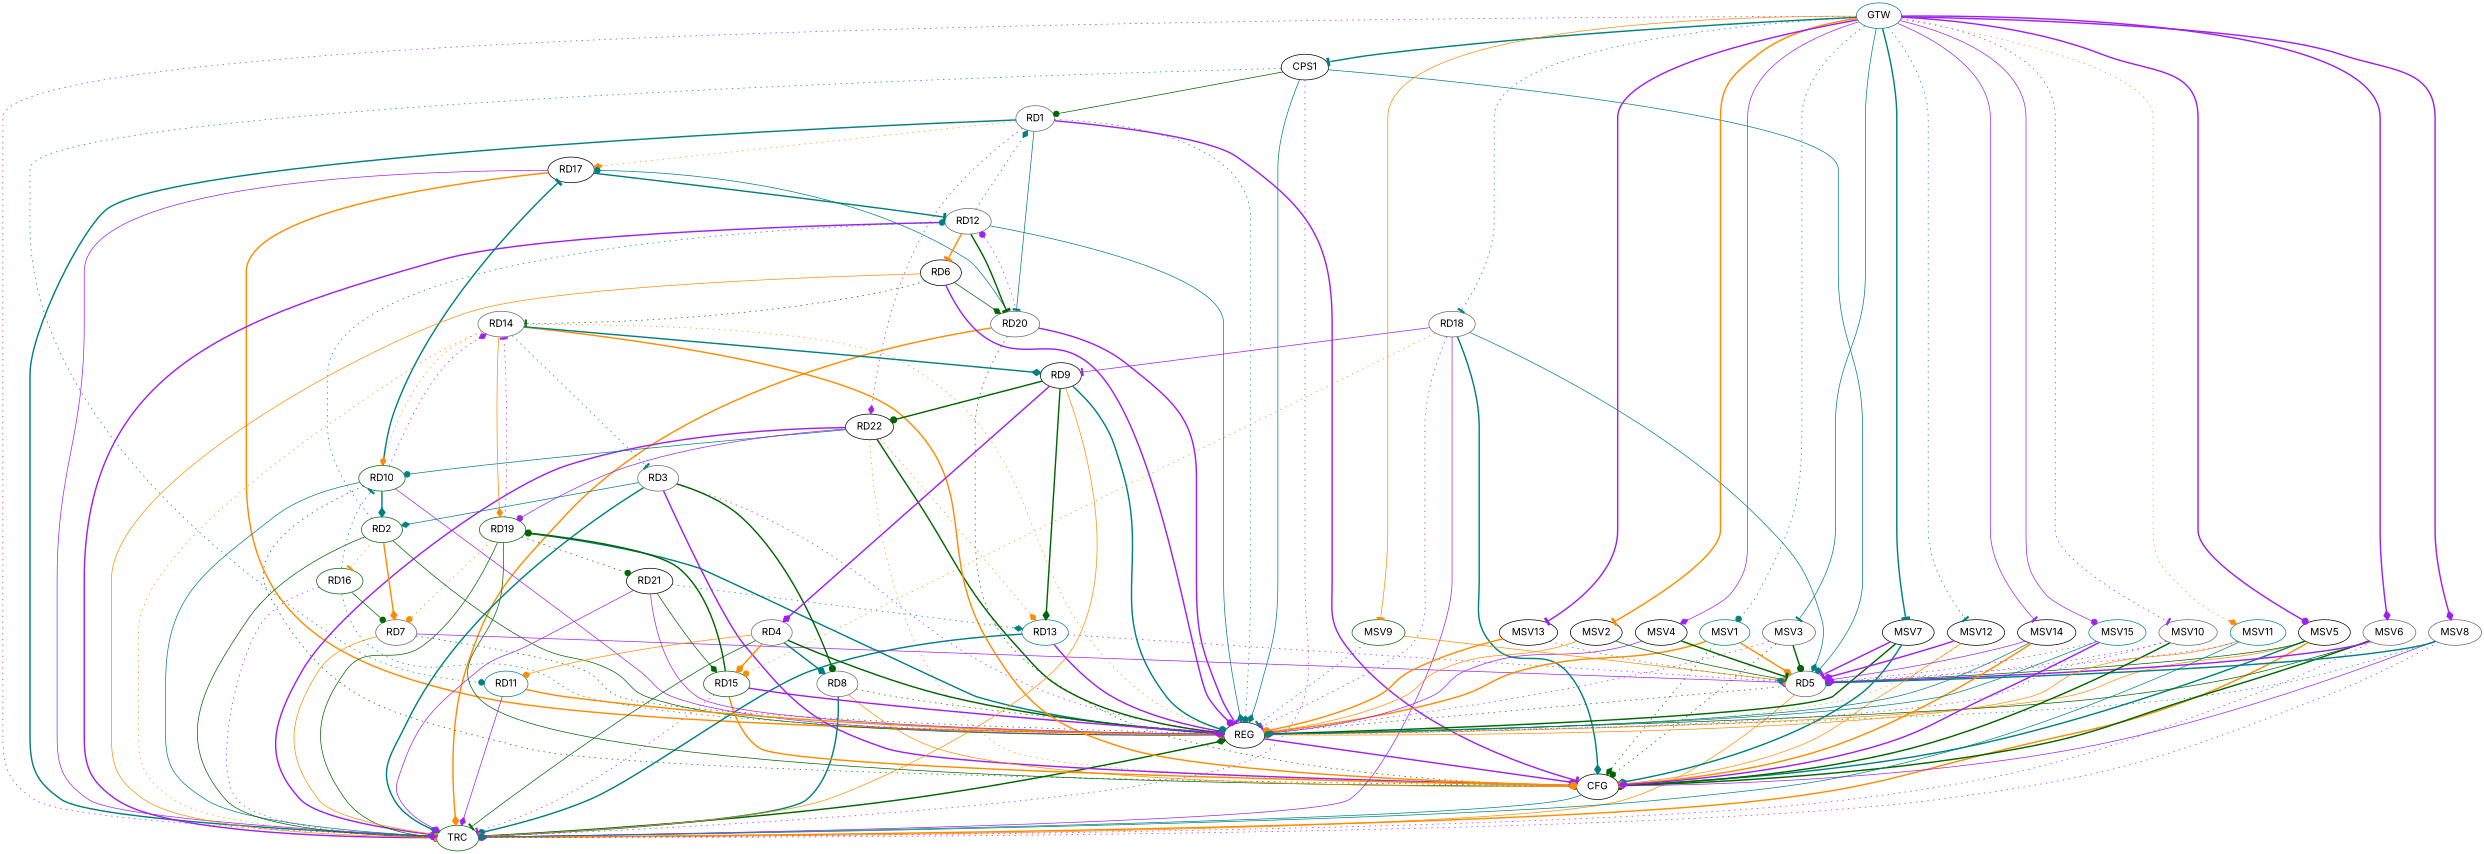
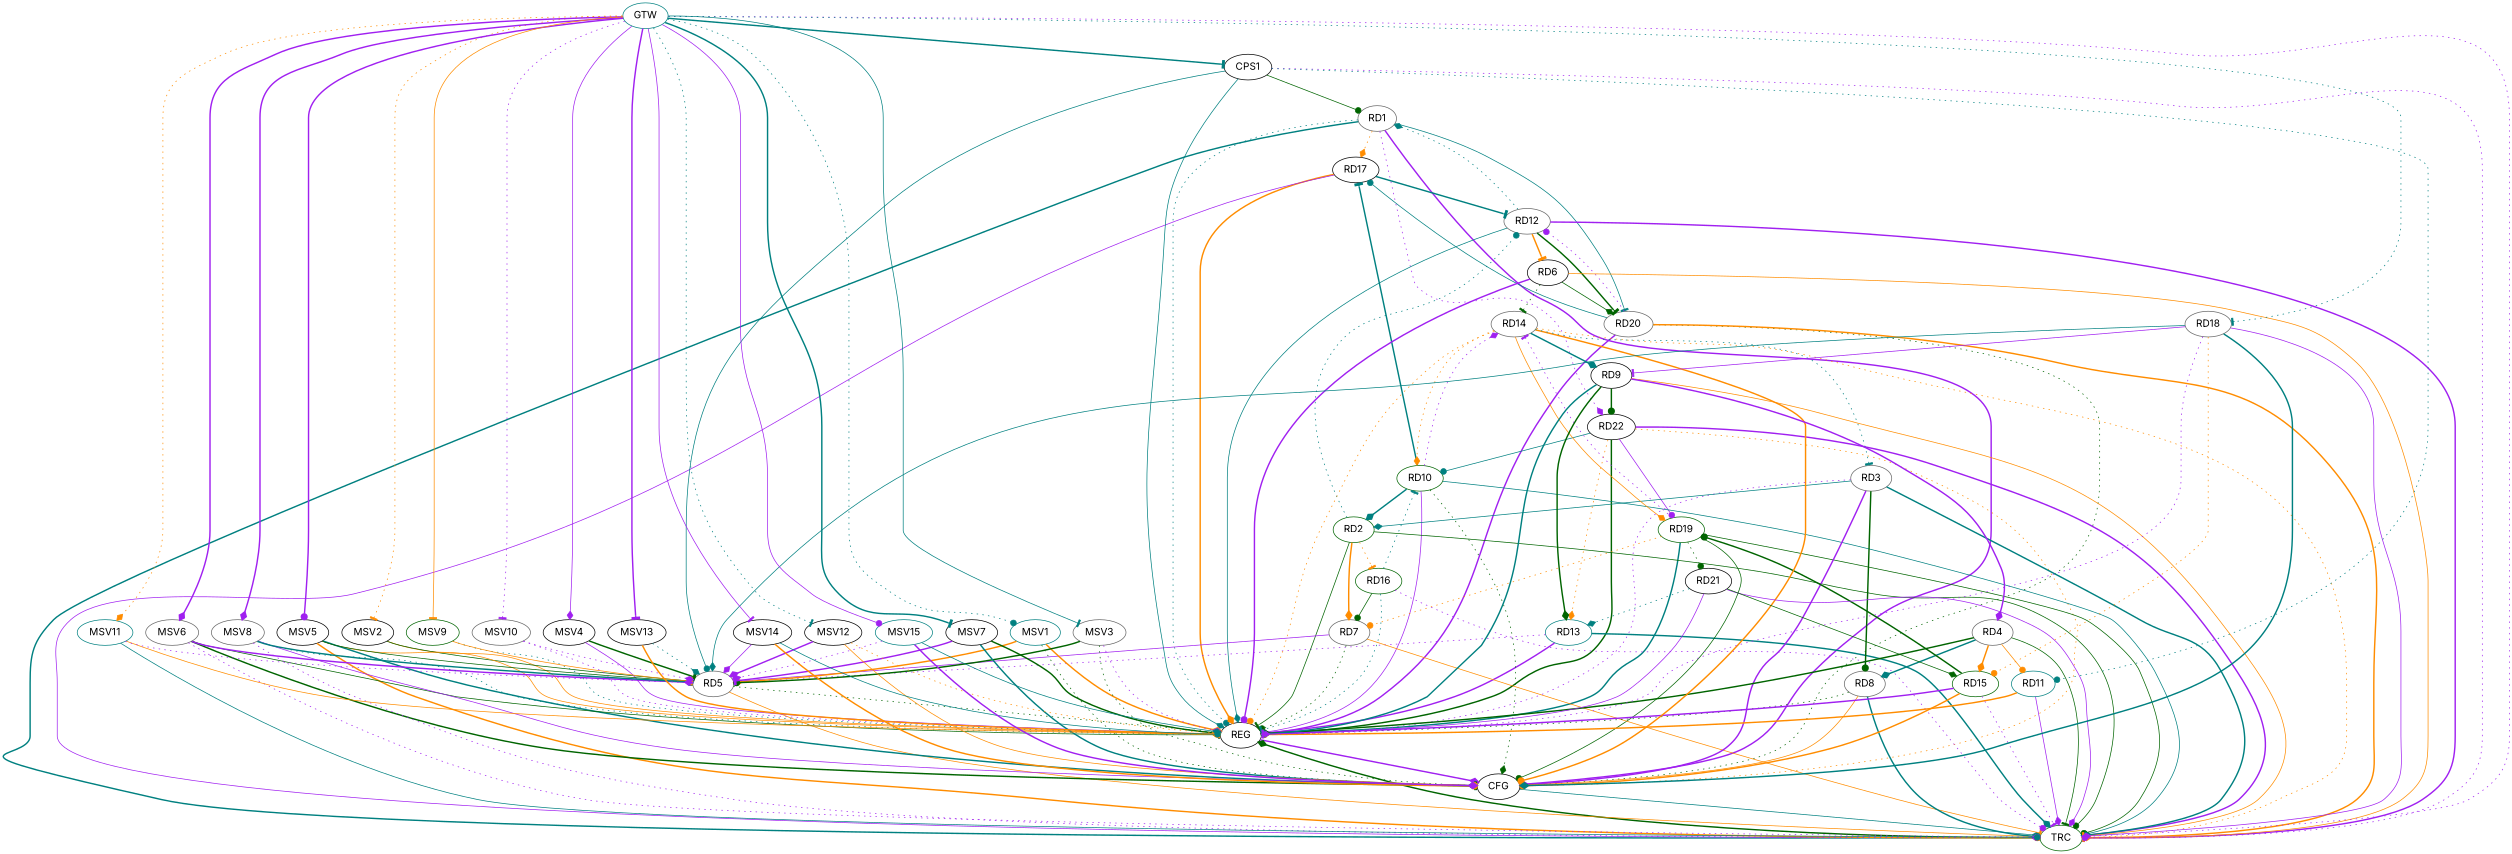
(1720, 303) -> (395, 234)
(1906, 750) -> none
